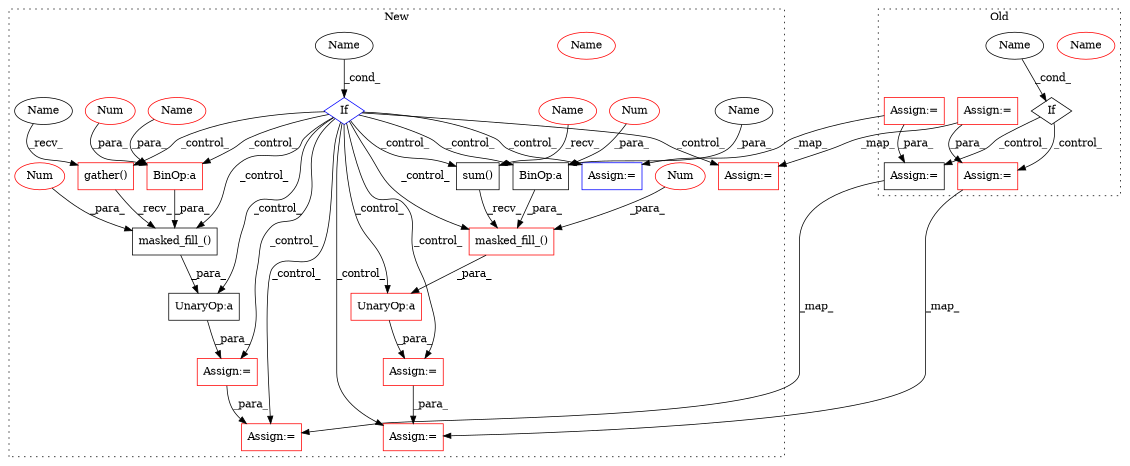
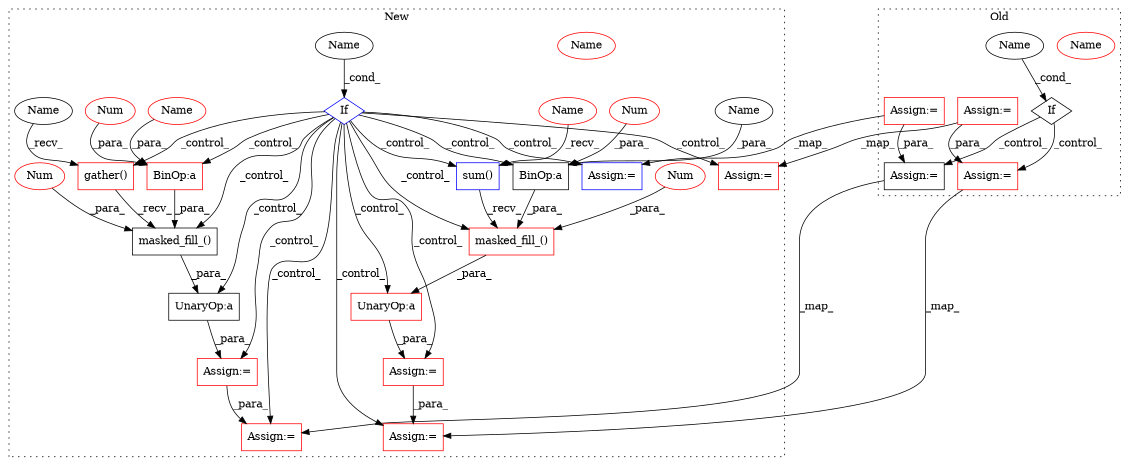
(478, 176) -> (478, 176)
